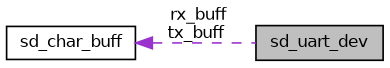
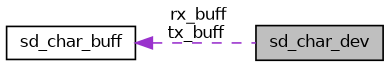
(320, 43) -> (320, 43)
